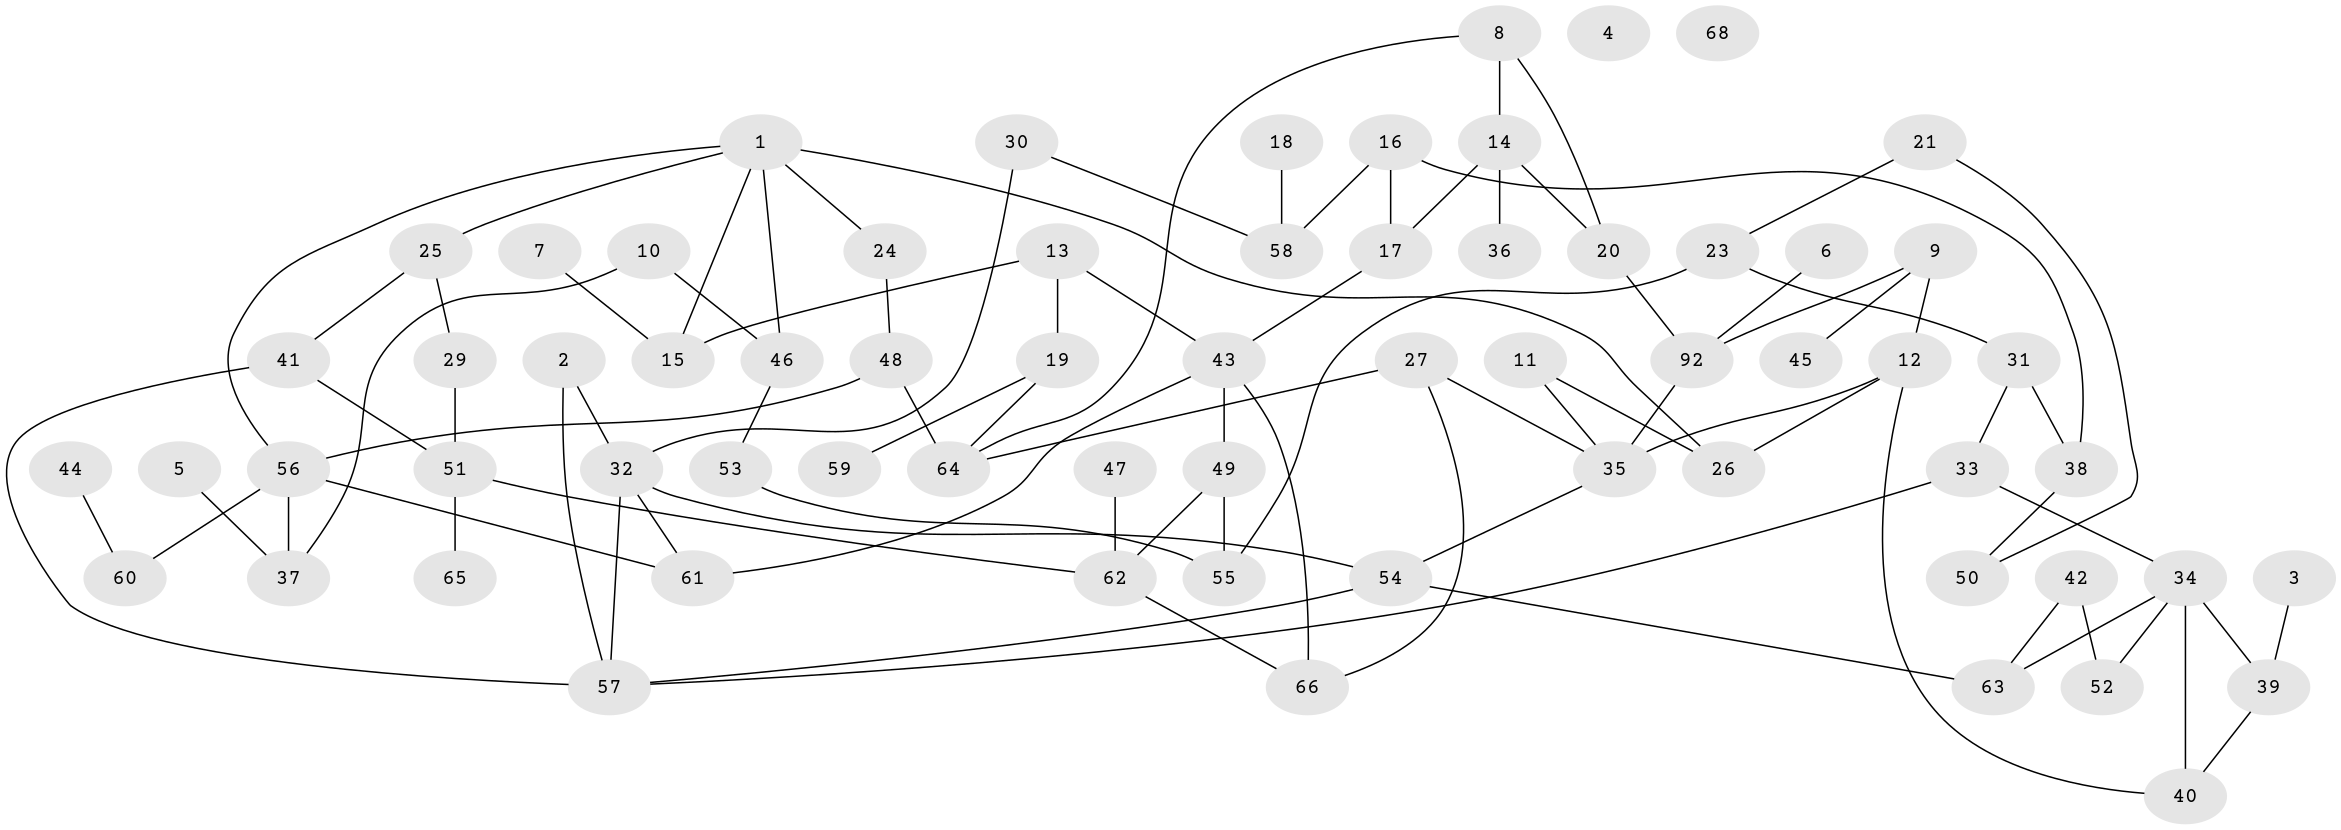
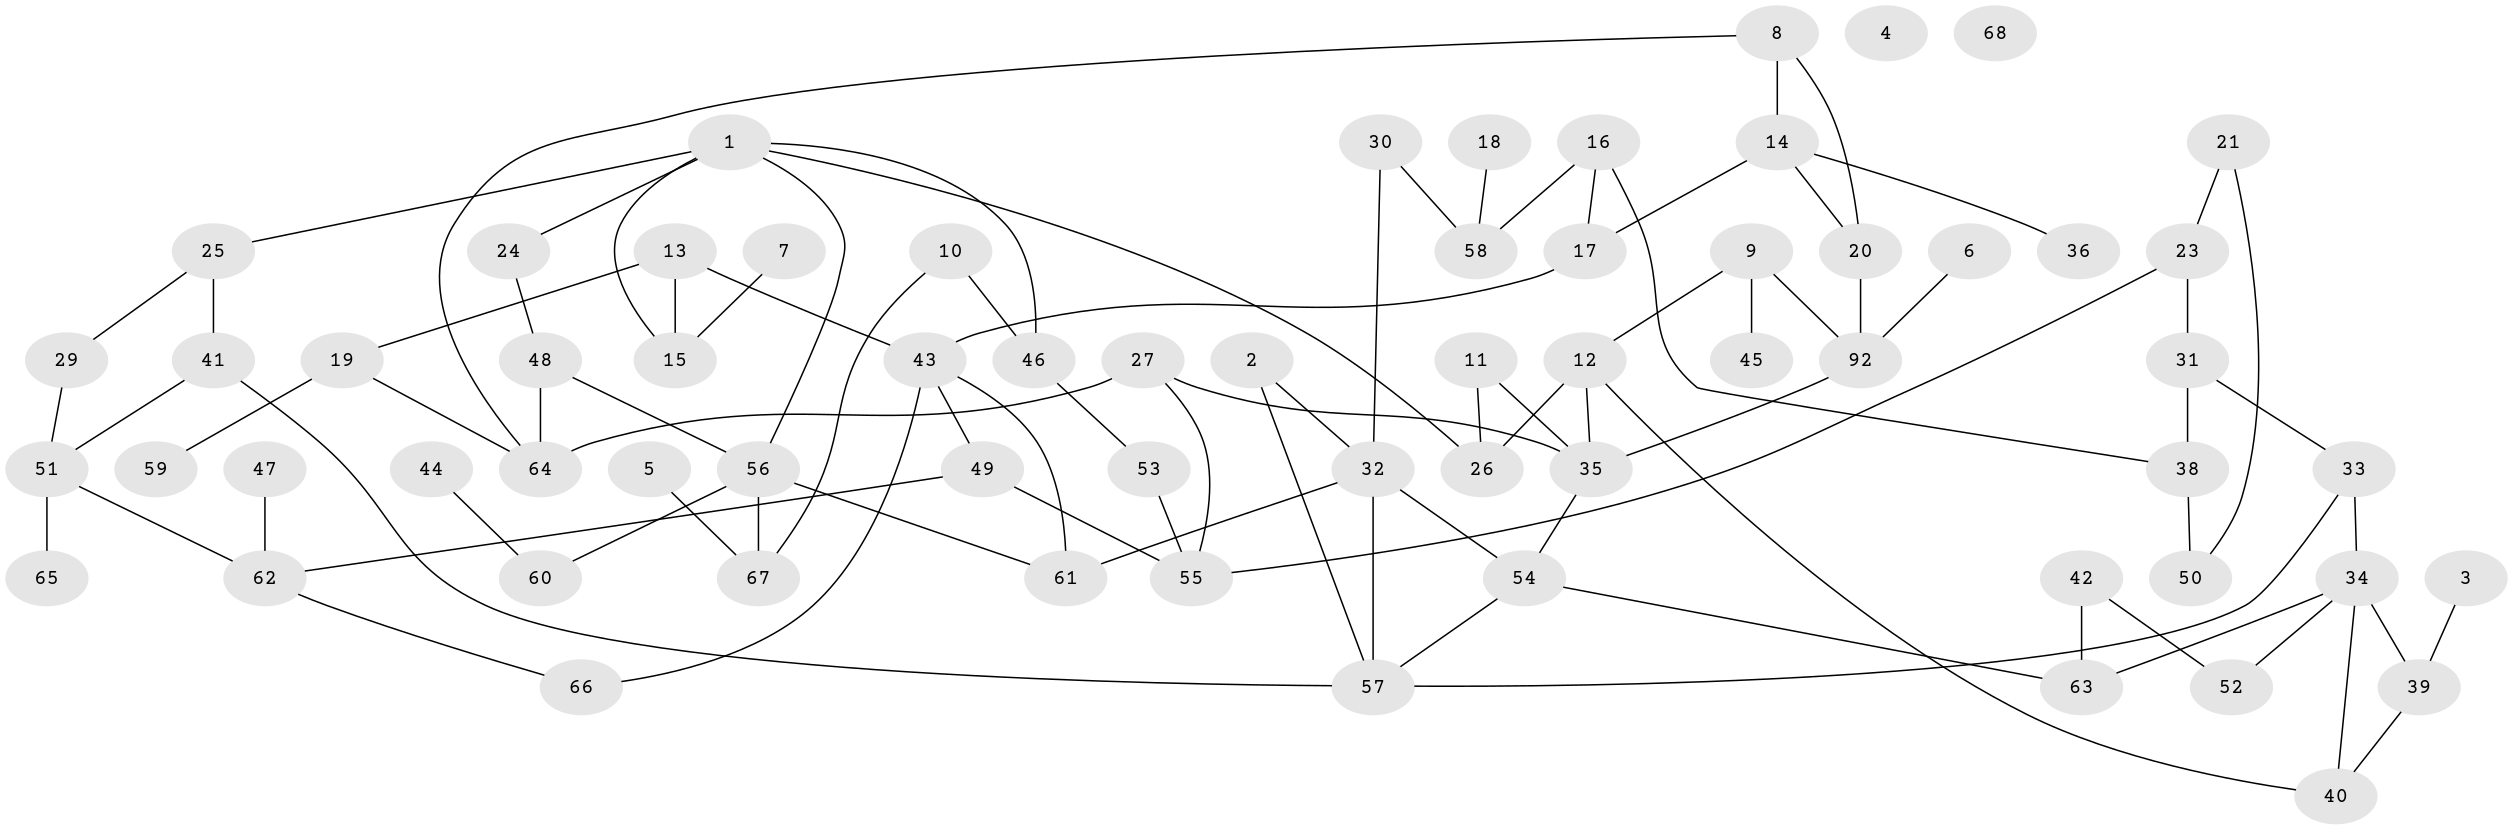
(1461, 557) -> (1208, 462)
(289, 578) -> (758, 578)
